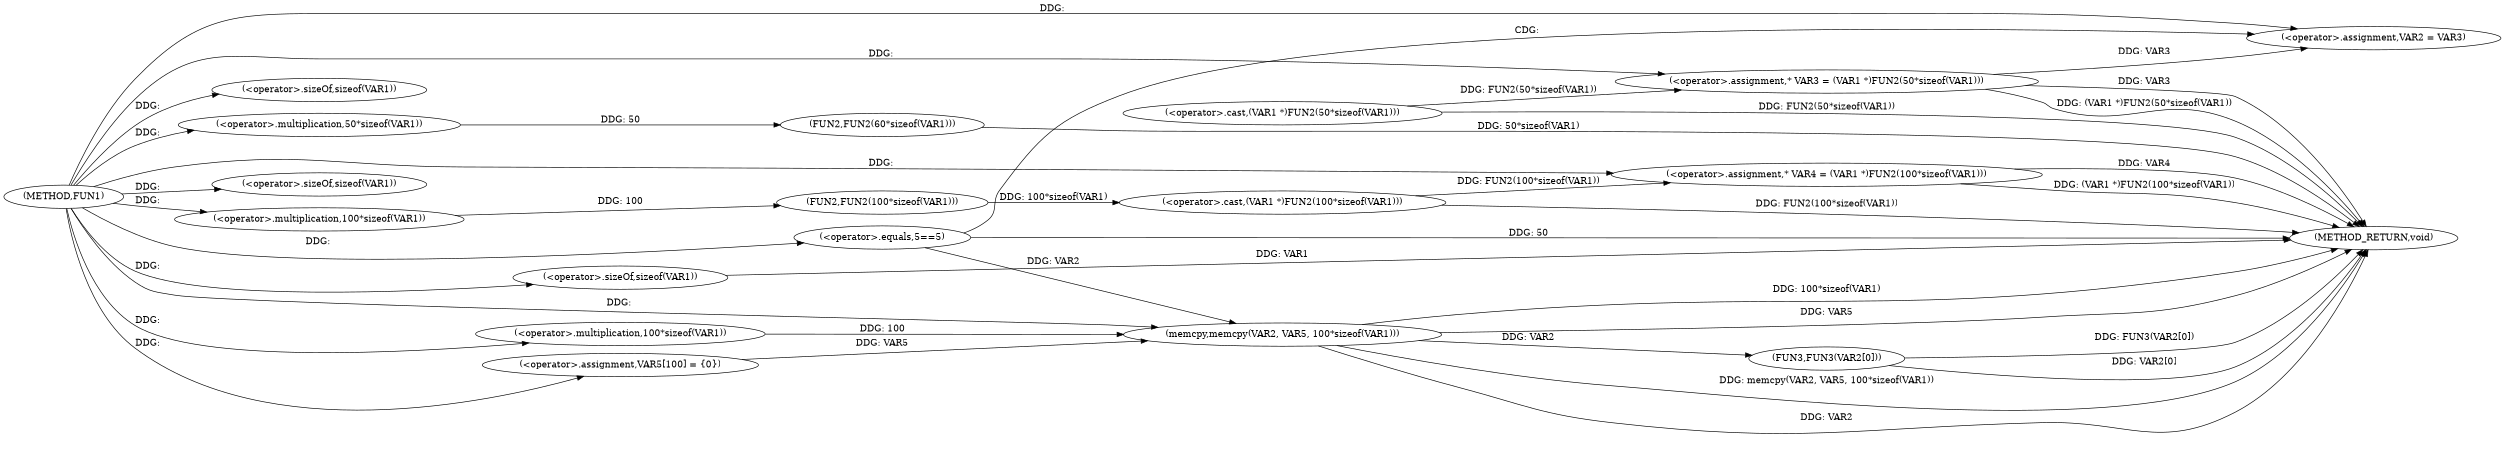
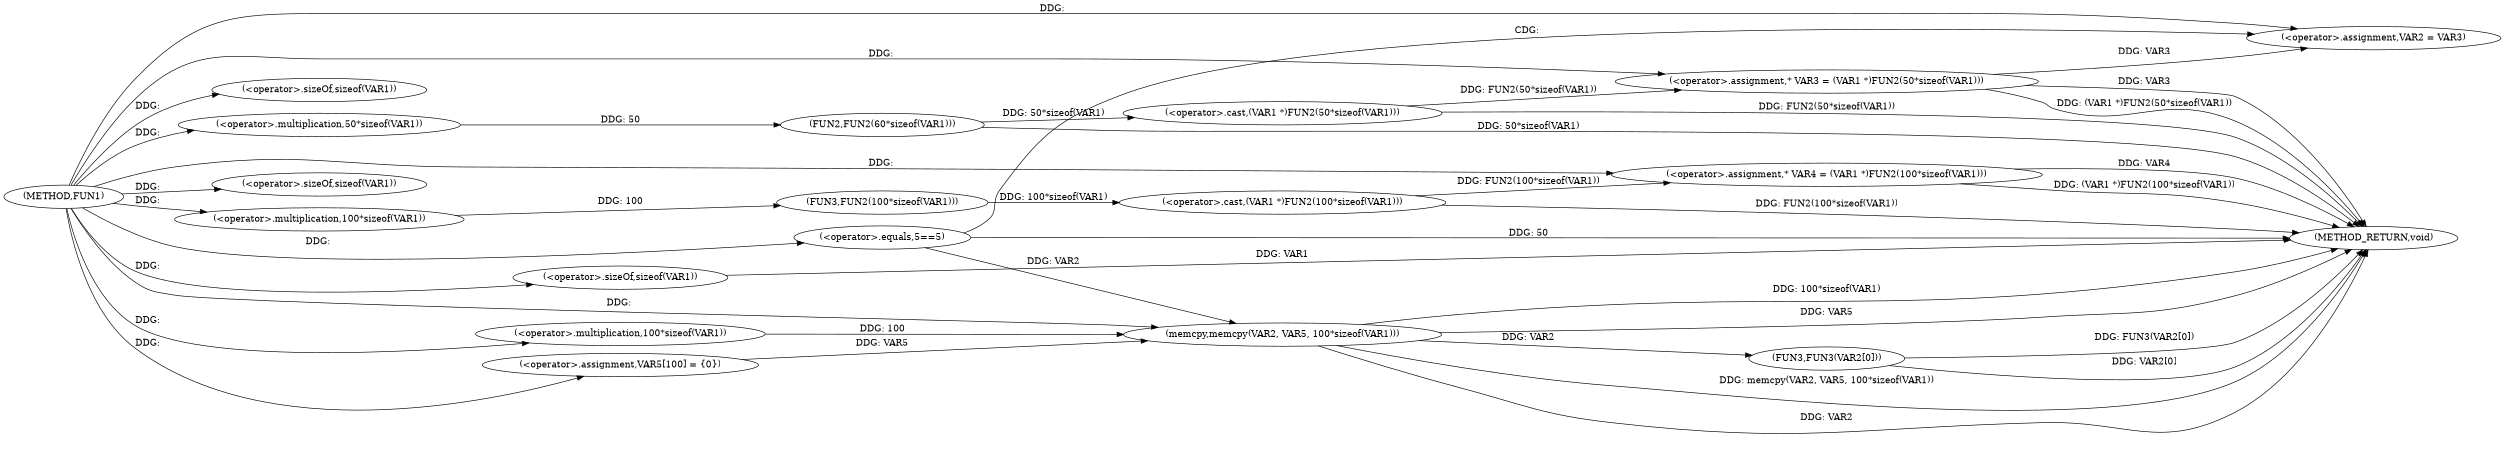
none -> (1054, 120)
(882, 203) -> (882, 203)
